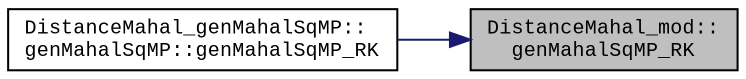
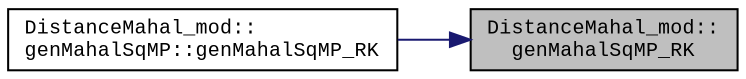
(203, 40) -> (203, 40)
